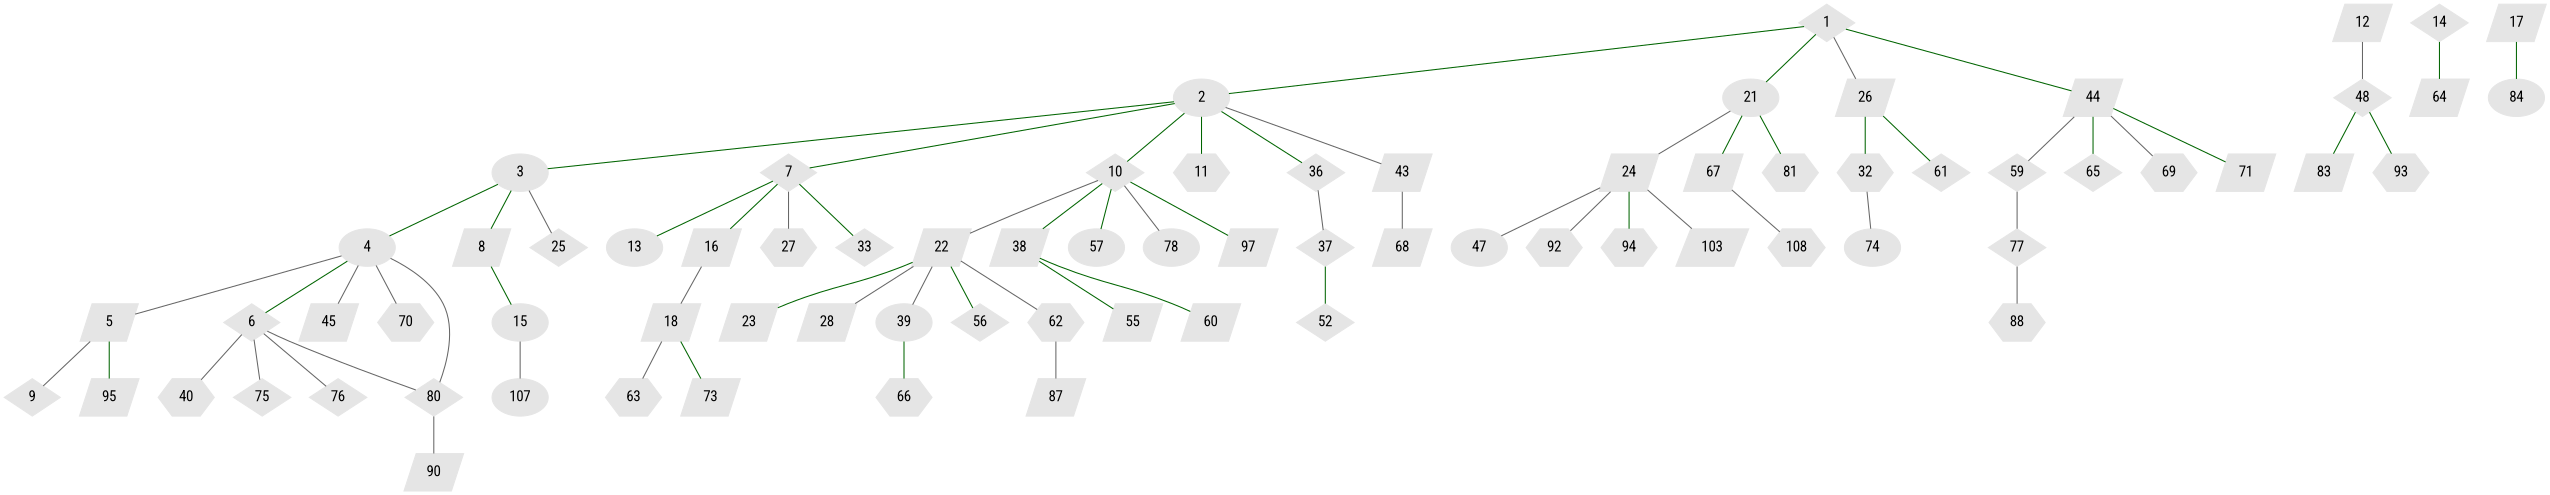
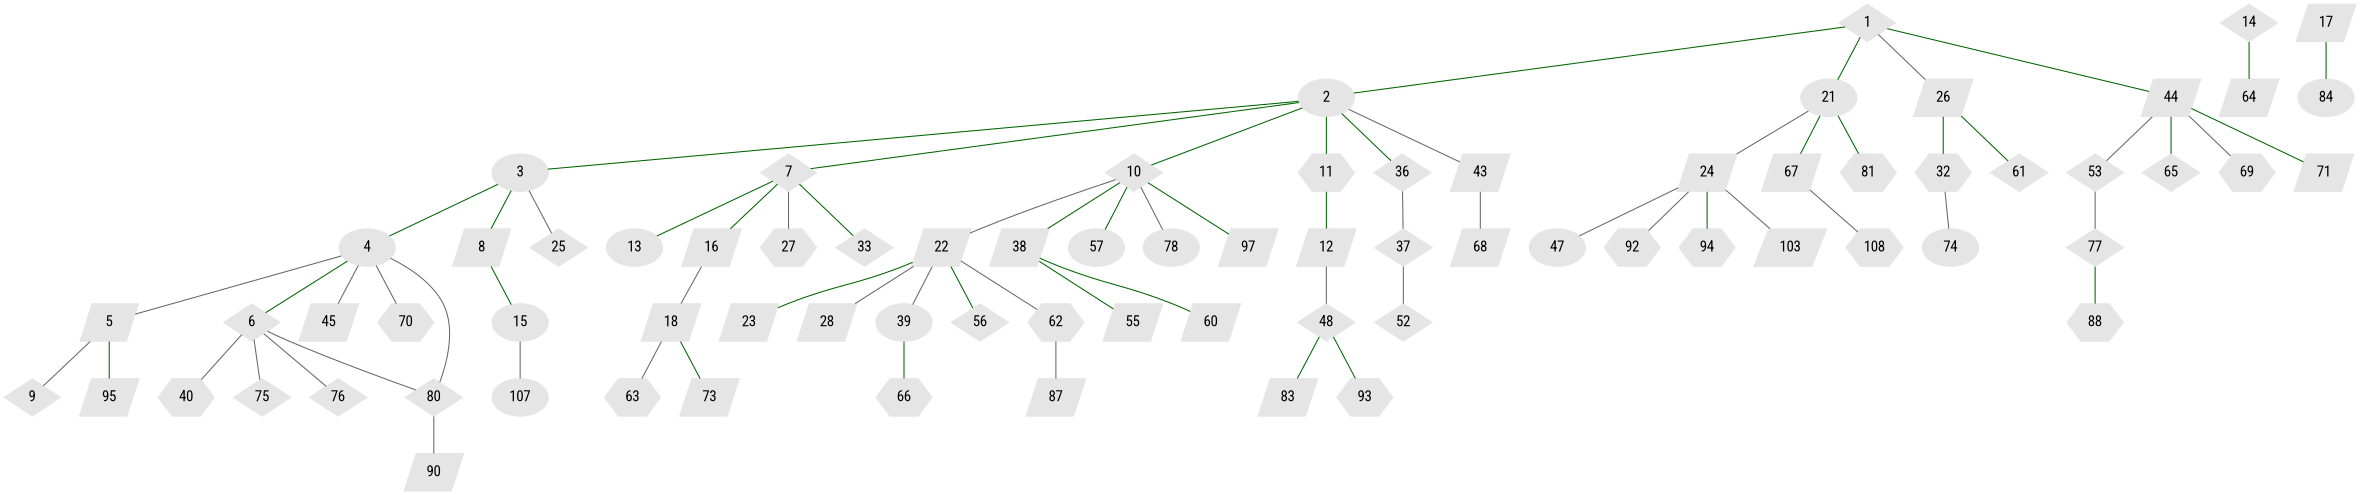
(2017, 173) -> (2095, 173)
none -> (1326, 210)
(1325, 285) -> (1403, 285)
(2017, 285) -> (2095, 285)
